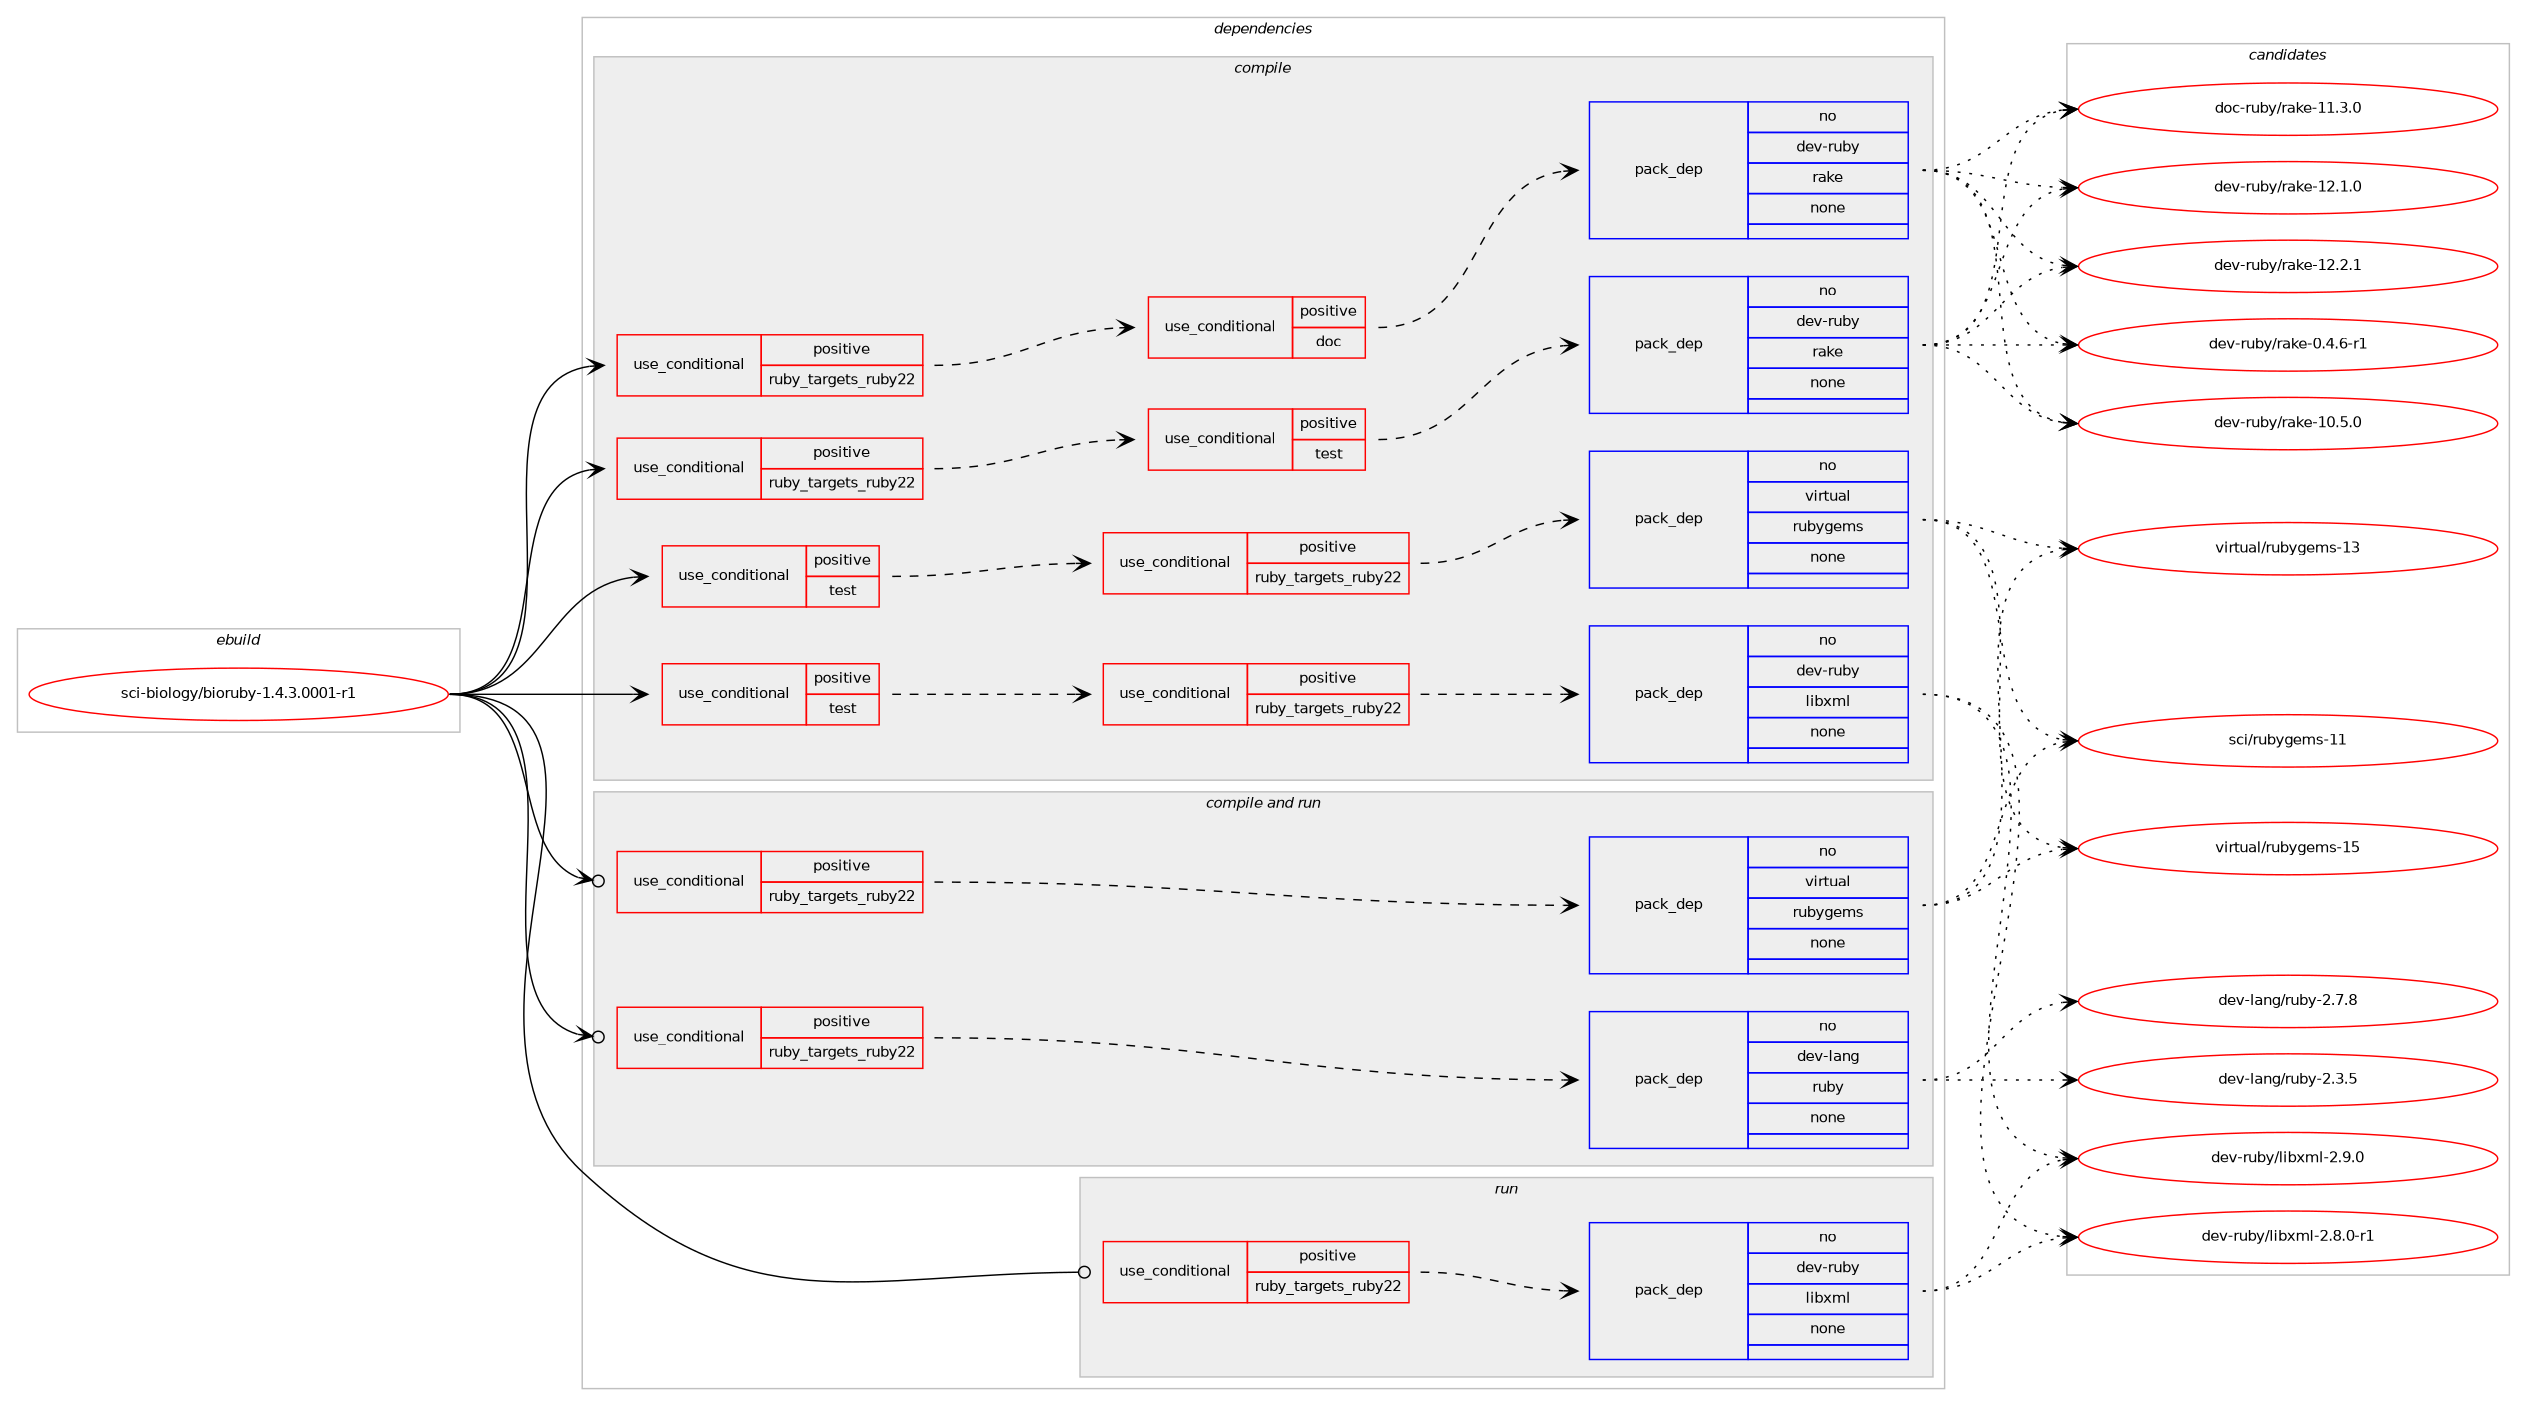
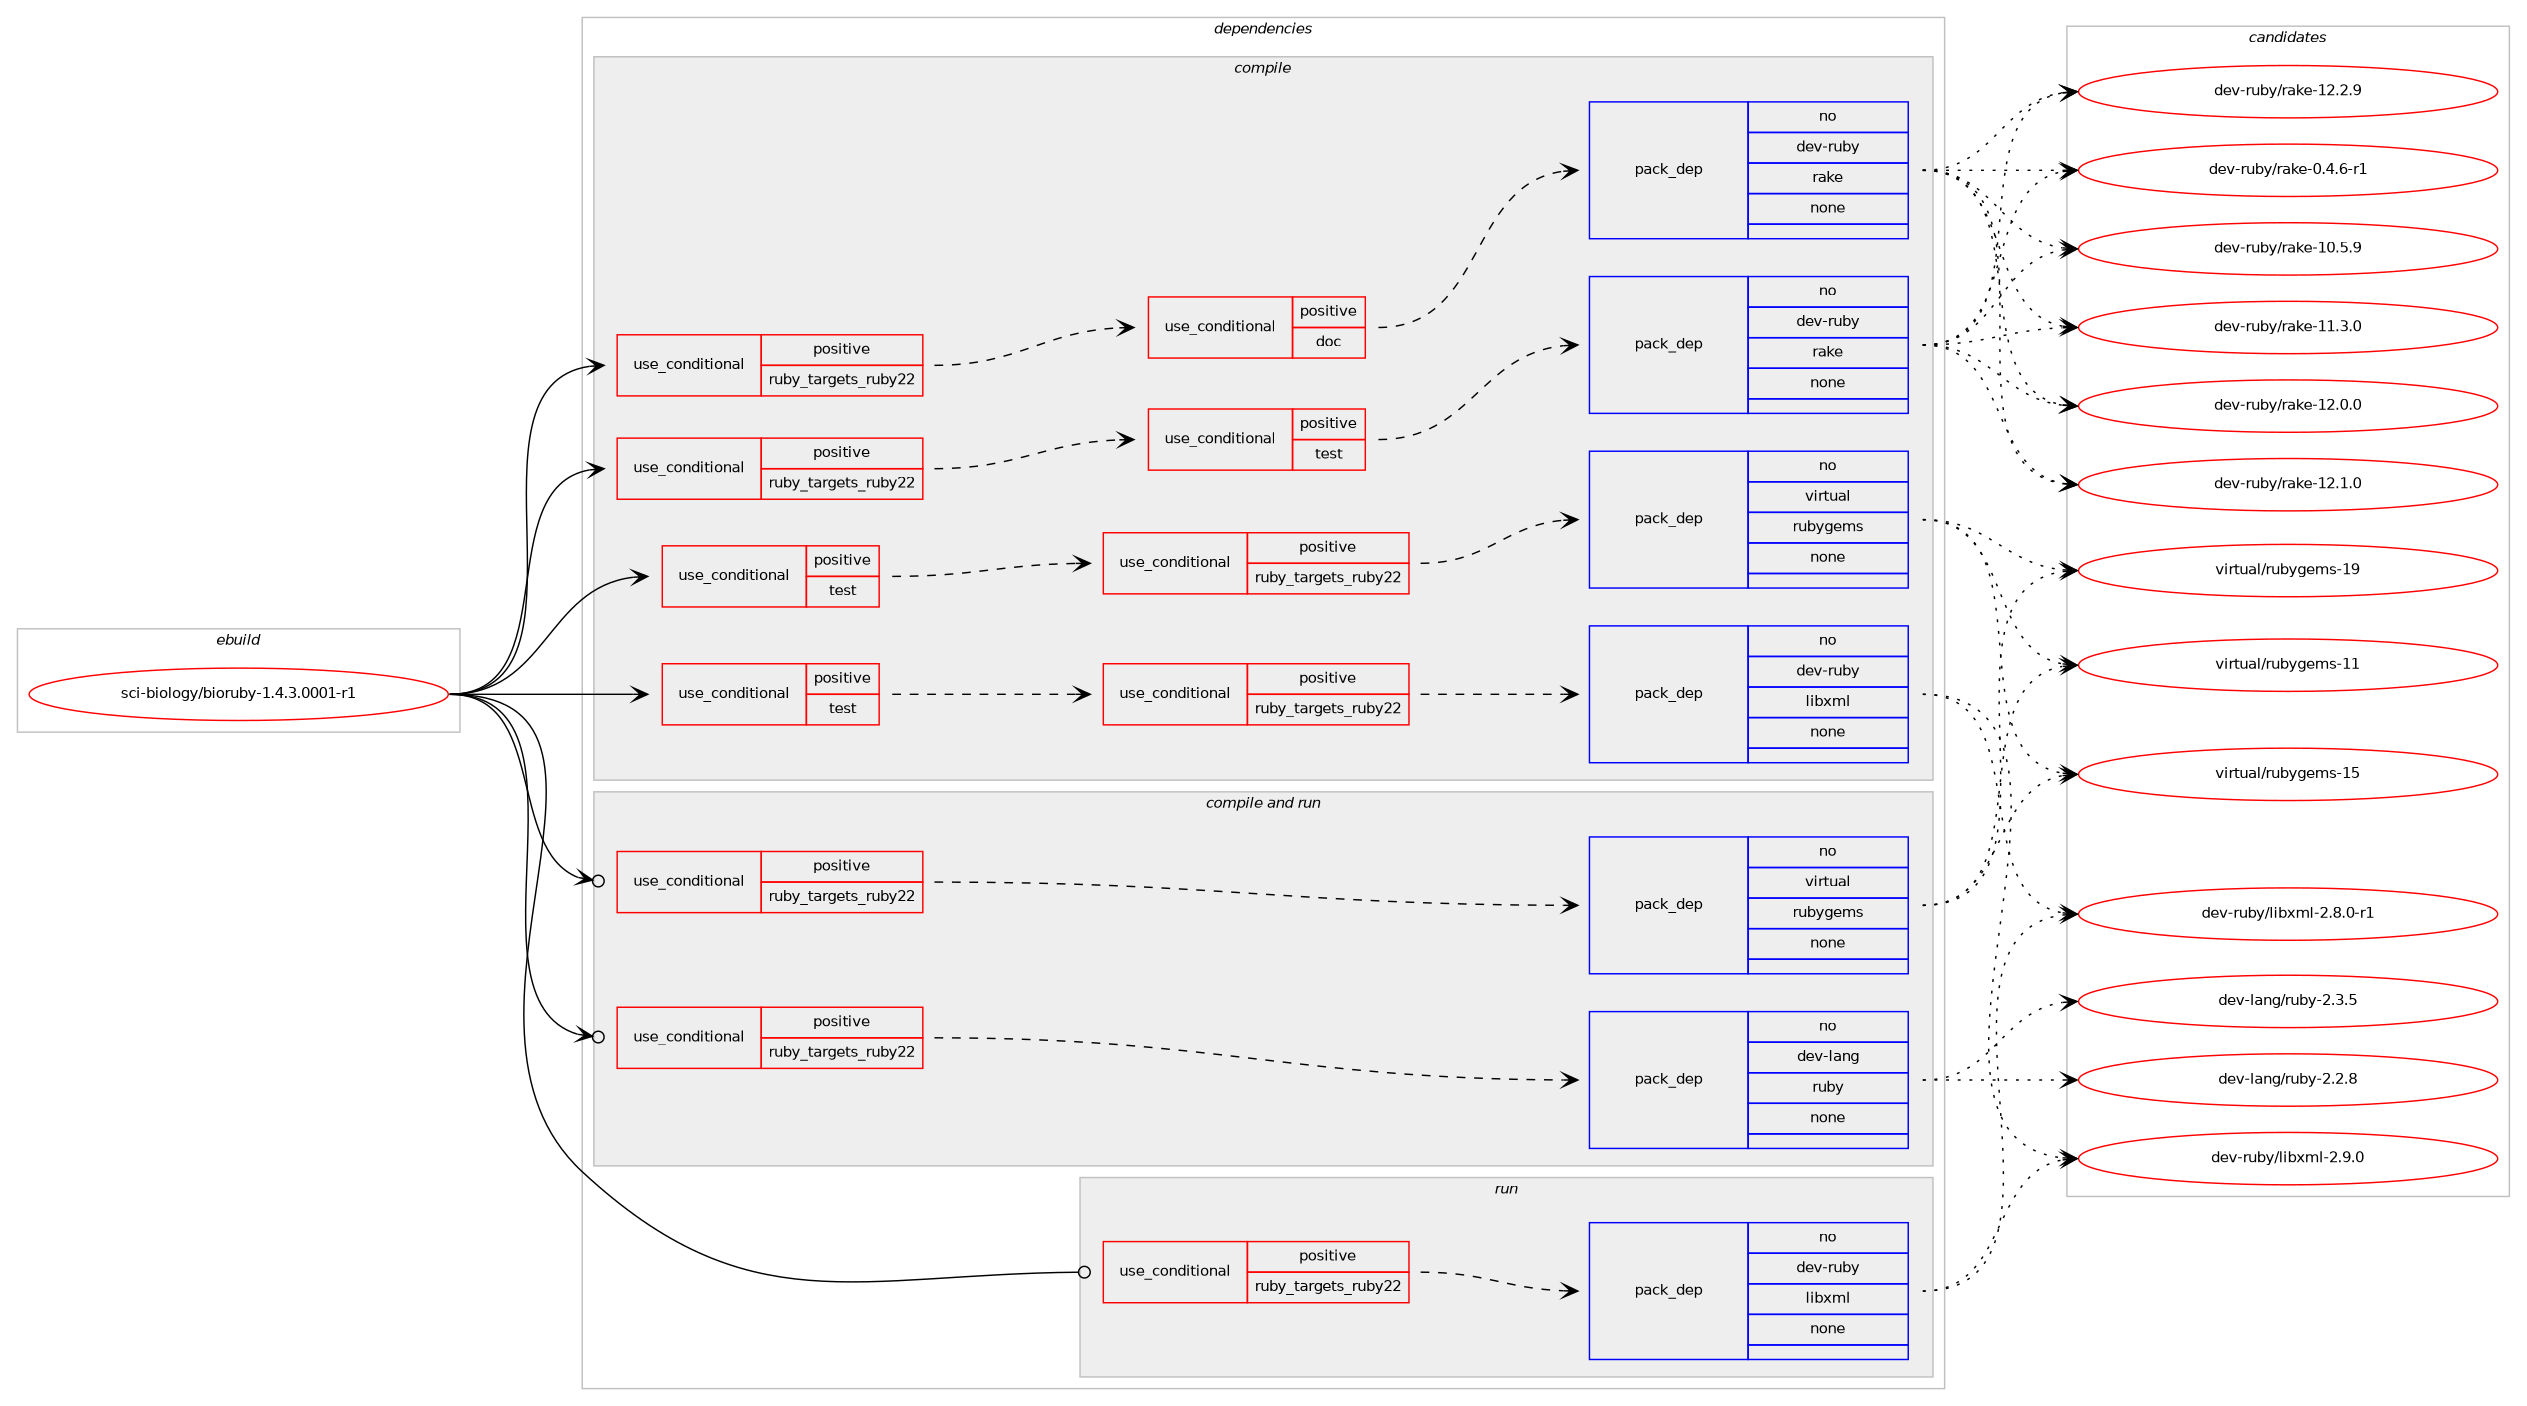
(2288, 109) -> (2288, 328)
(2288, 266) -> (2288, 92)
none -> (2288, 406)
(2288, 424) -> (2288, 249)
(2288, 549) -> (2288, 571)
(2288, 741) -> (2288, 665)
(2288, 1001) -> (2288, 1080)
